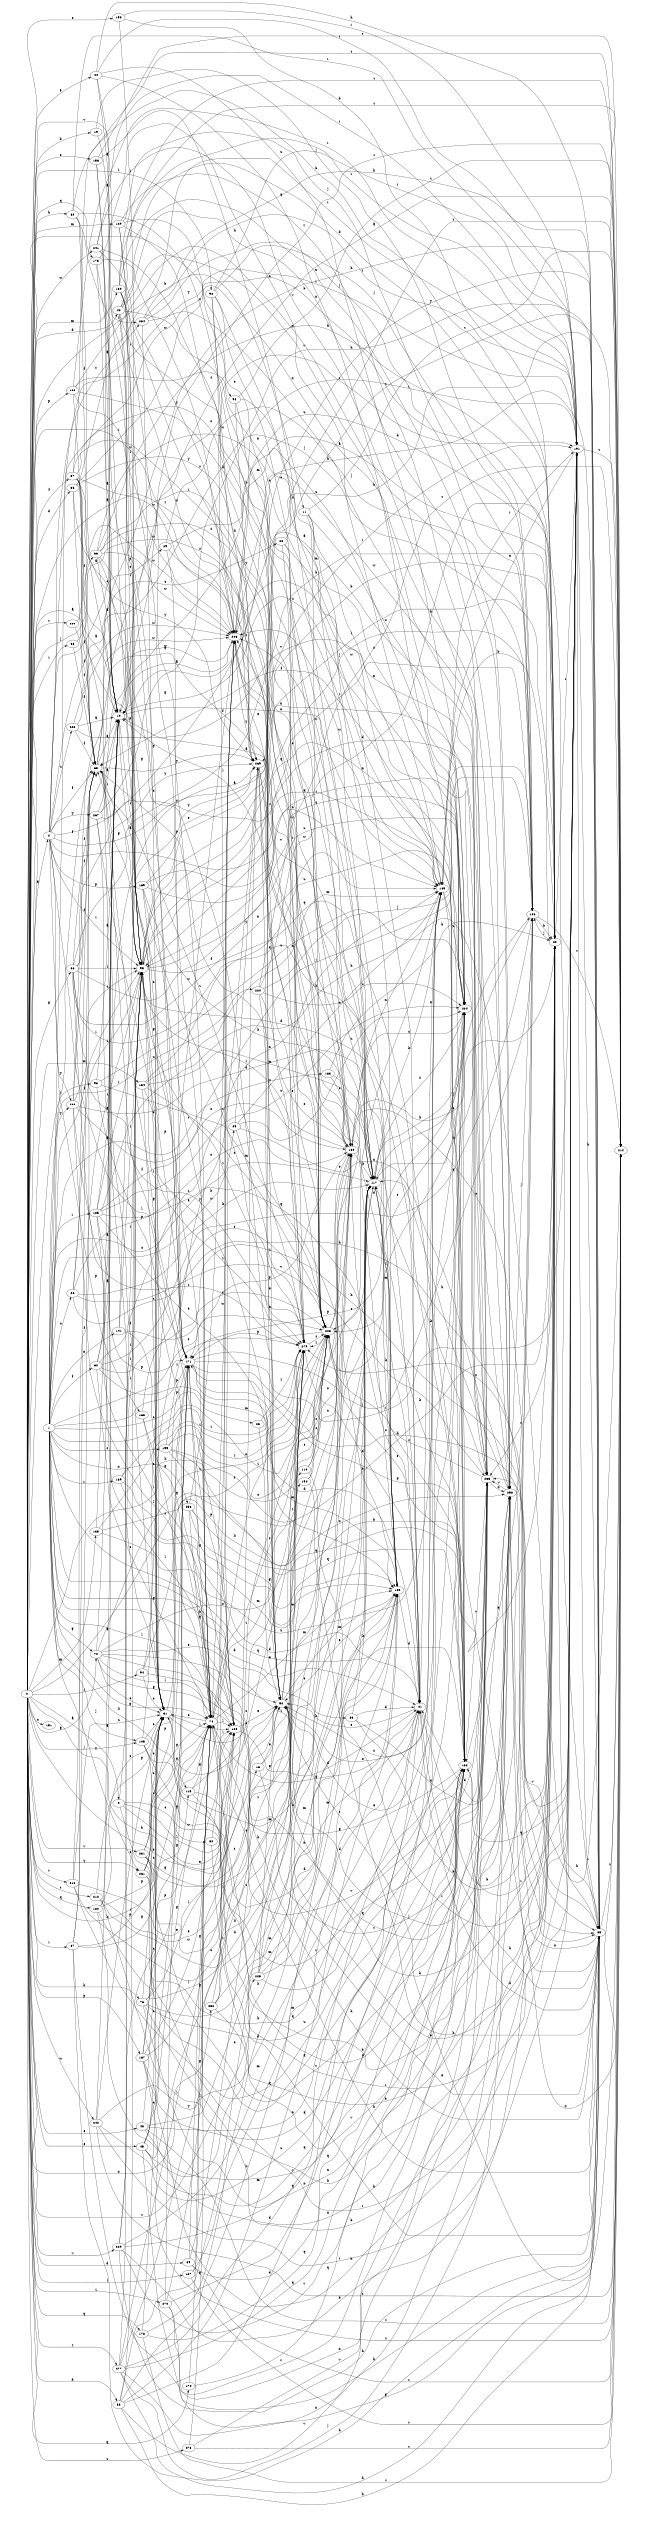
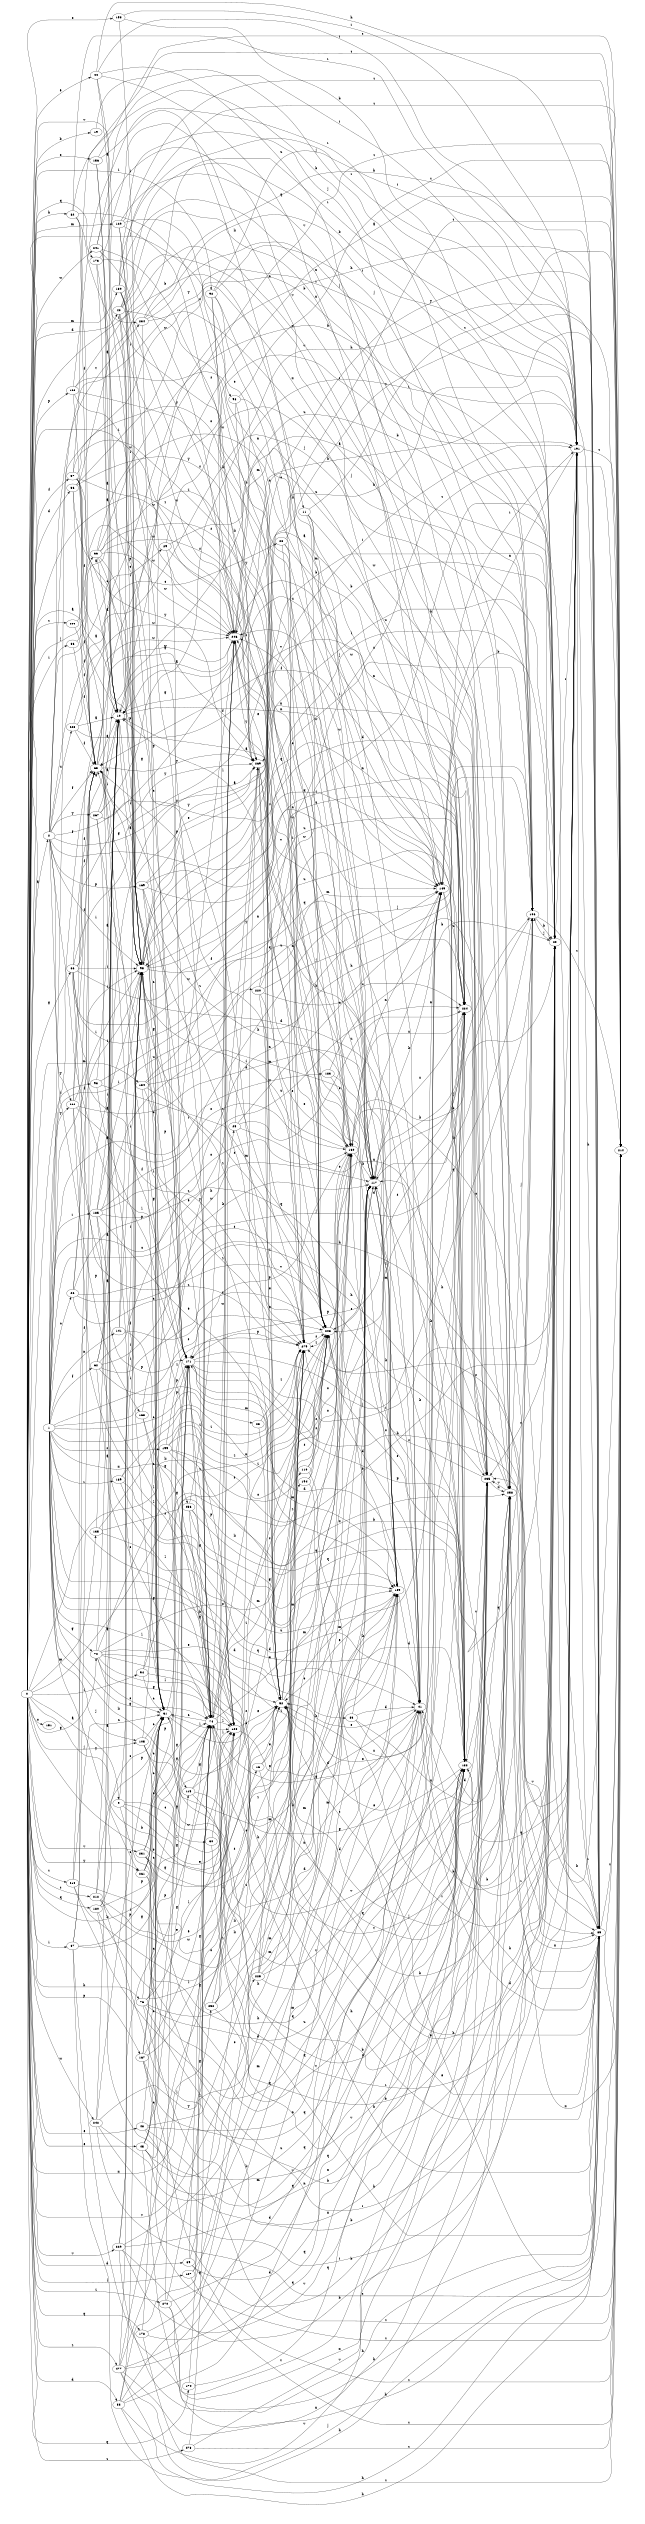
(108, 307) -> (108, 1542)
(386, 2395) -> (386, 2395)
